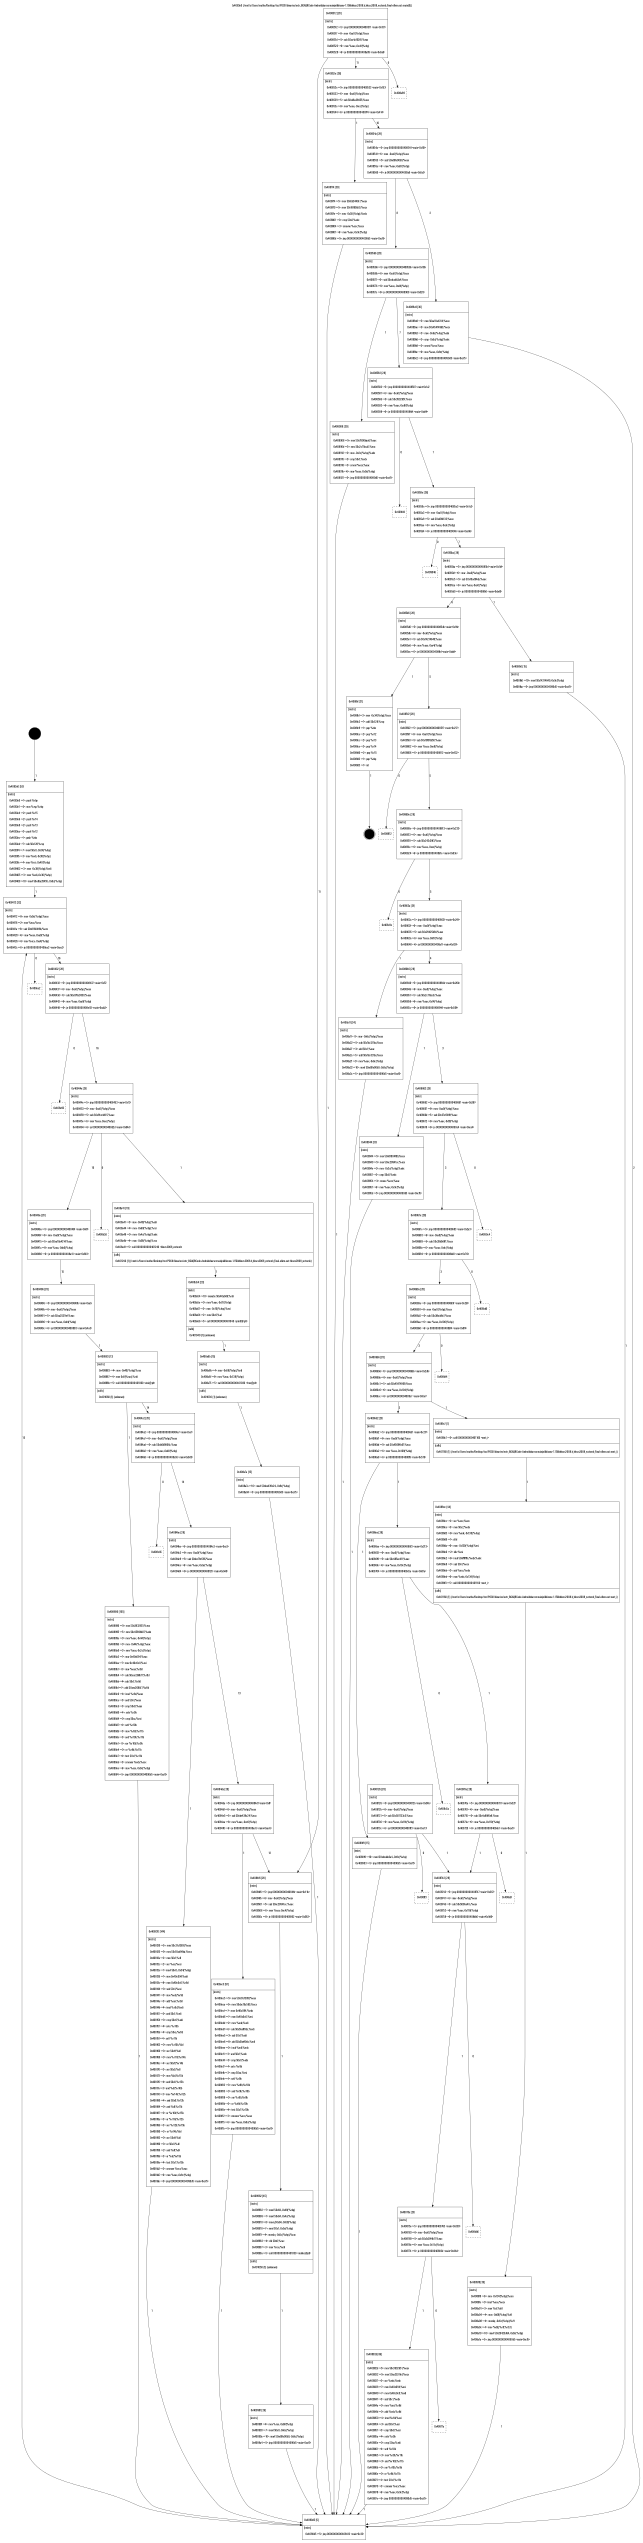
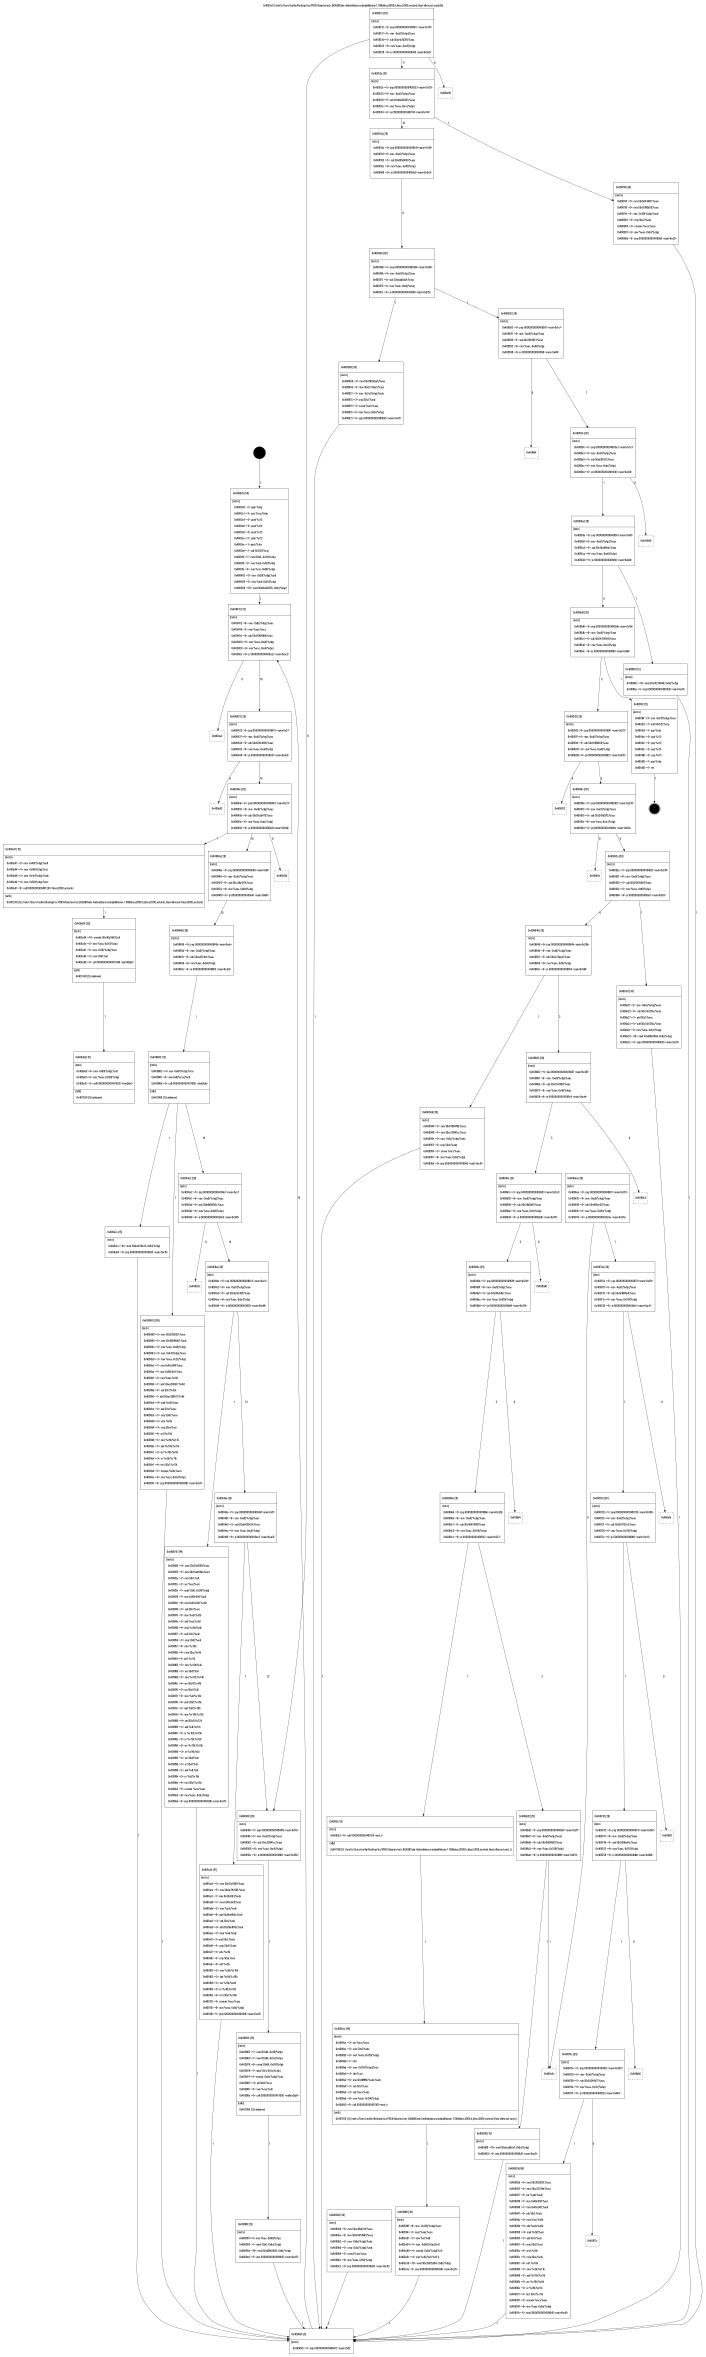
(428, 238) -> none
(249, 1434) -> (153, 1164)
(397, 1494) -> (549, 1964)
(475, 1852) -> (623, 1401)
